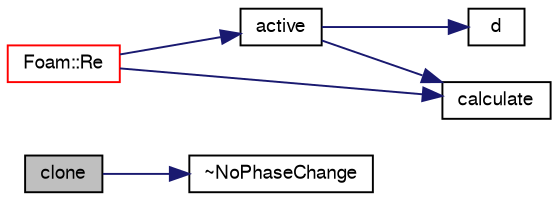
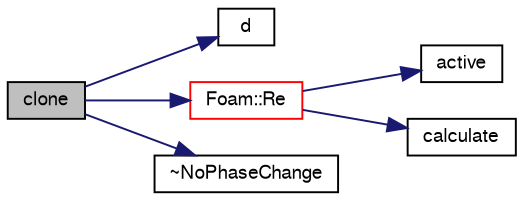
(385, 27) -> (142, 65)
(372, 58) -> none
none -> (128, 100)
